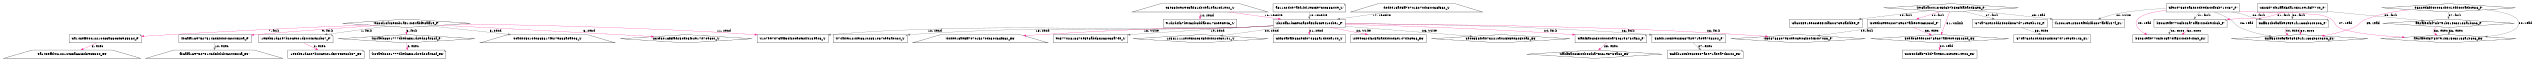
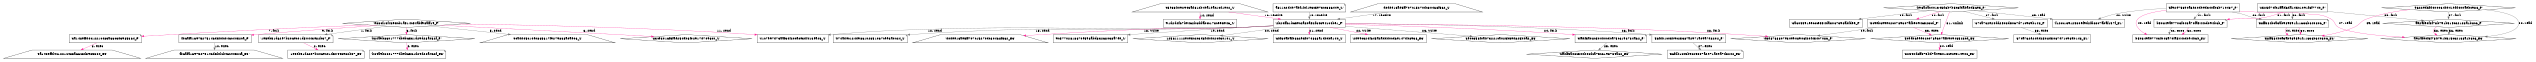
(2240, 28) -> none
(1603, 46) -> (1603, 46)
